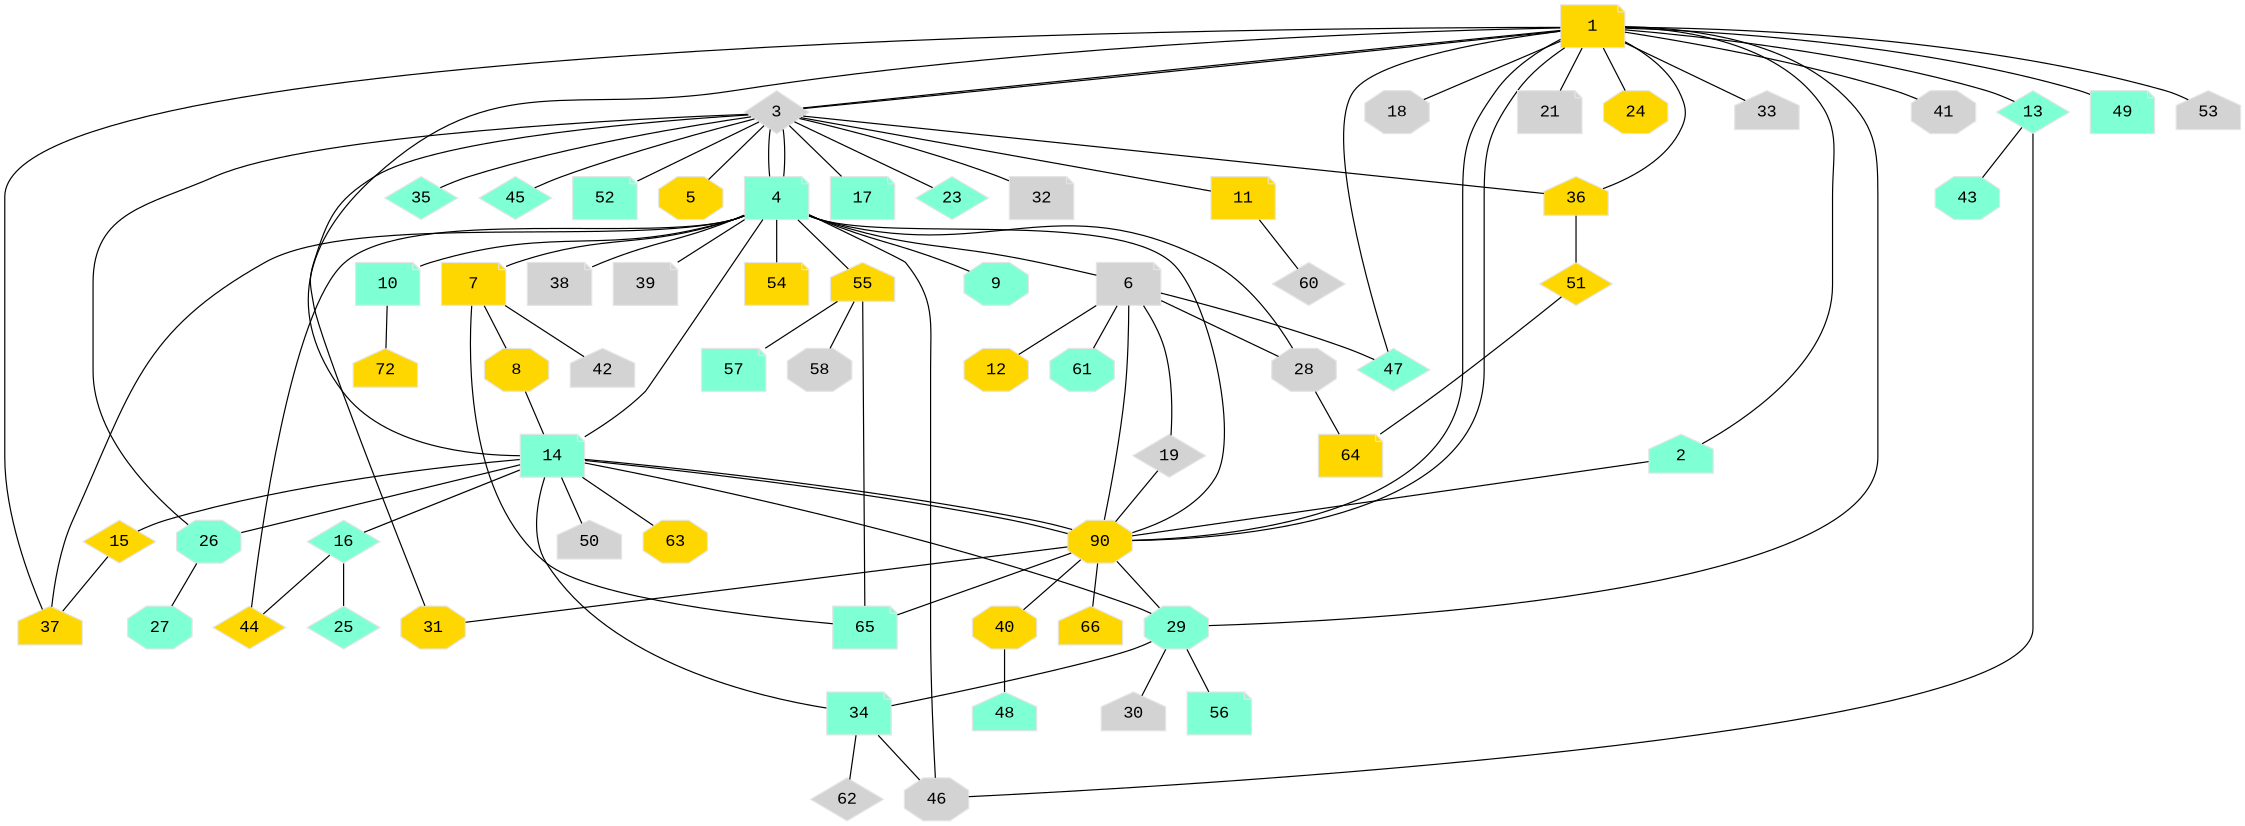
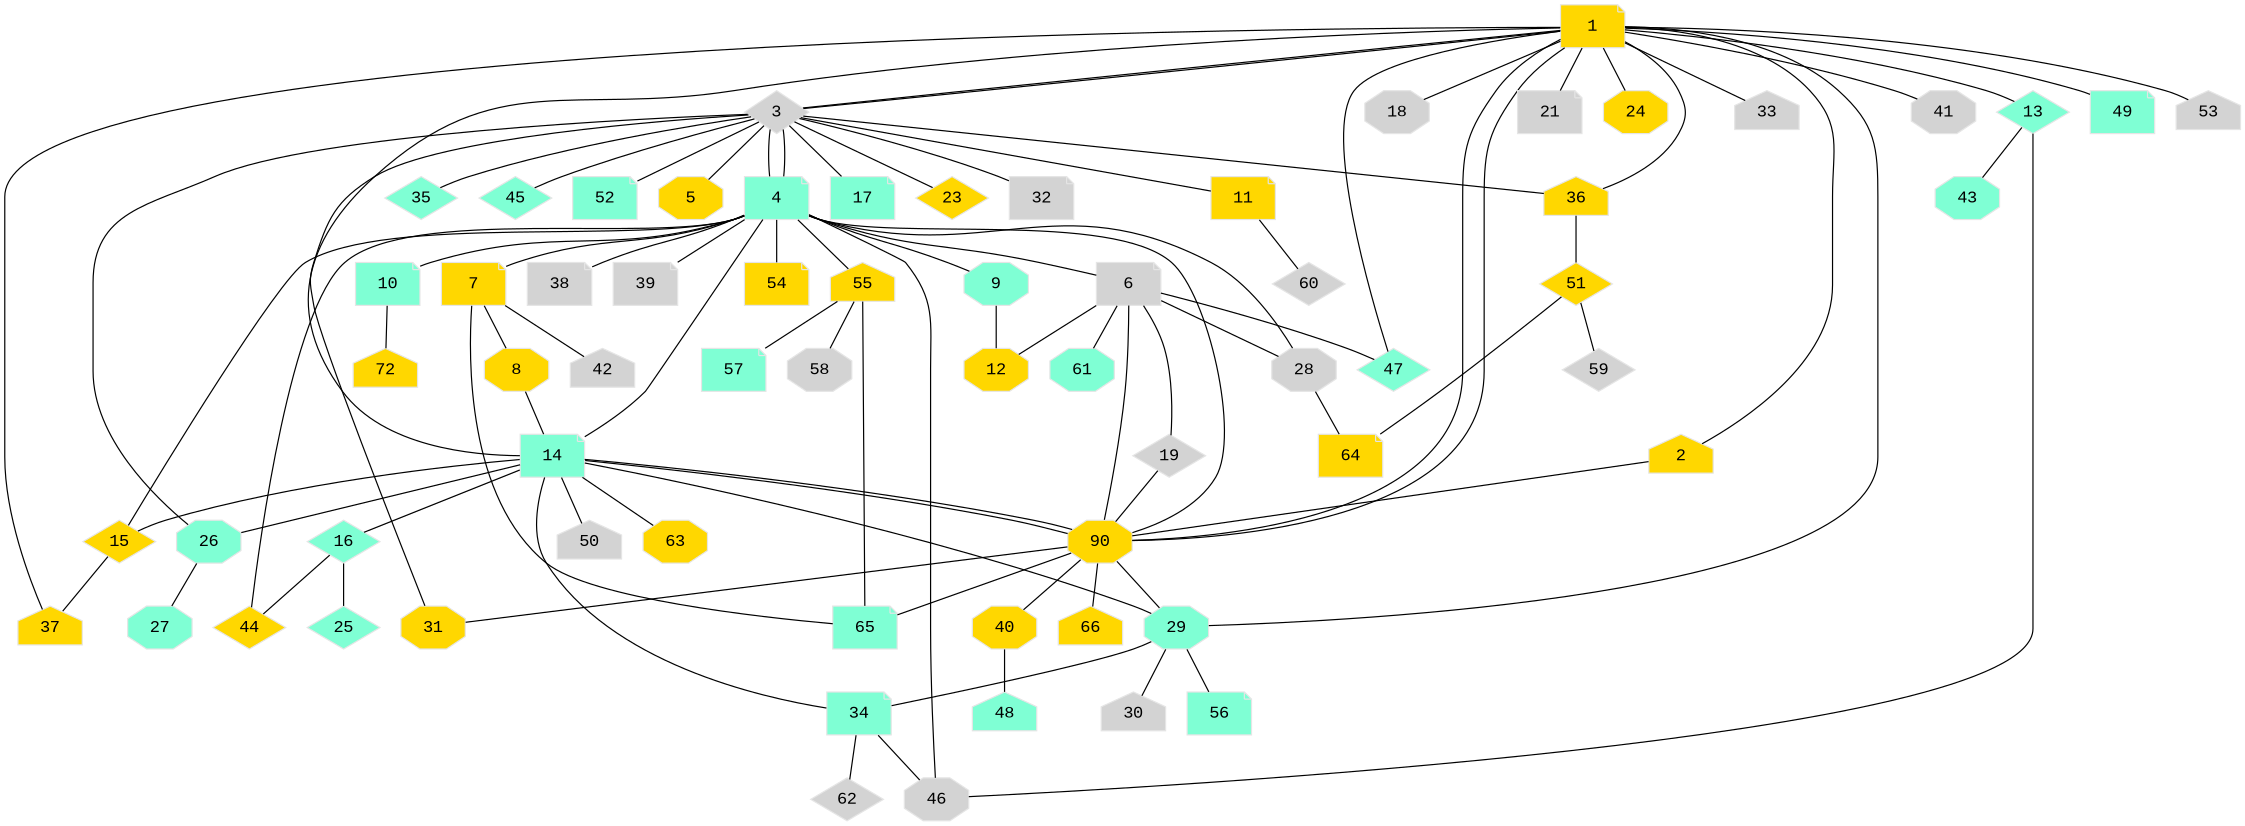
(952, 198) -> (952, 198)
(295, 251) -> (347, 247)
none -> (996, 327)
none -> (1599, 370)
(1681, 456) -> (1681, 456)
